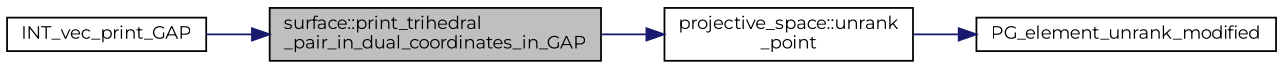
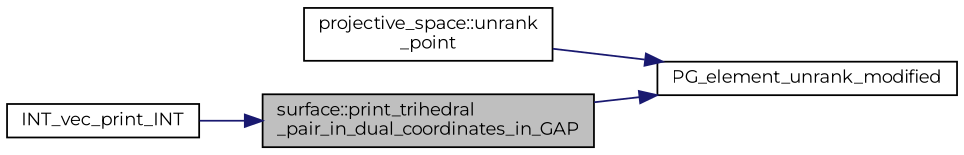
(107, 34) -> (103, 121)
(624, 34) -> (617, 100)
